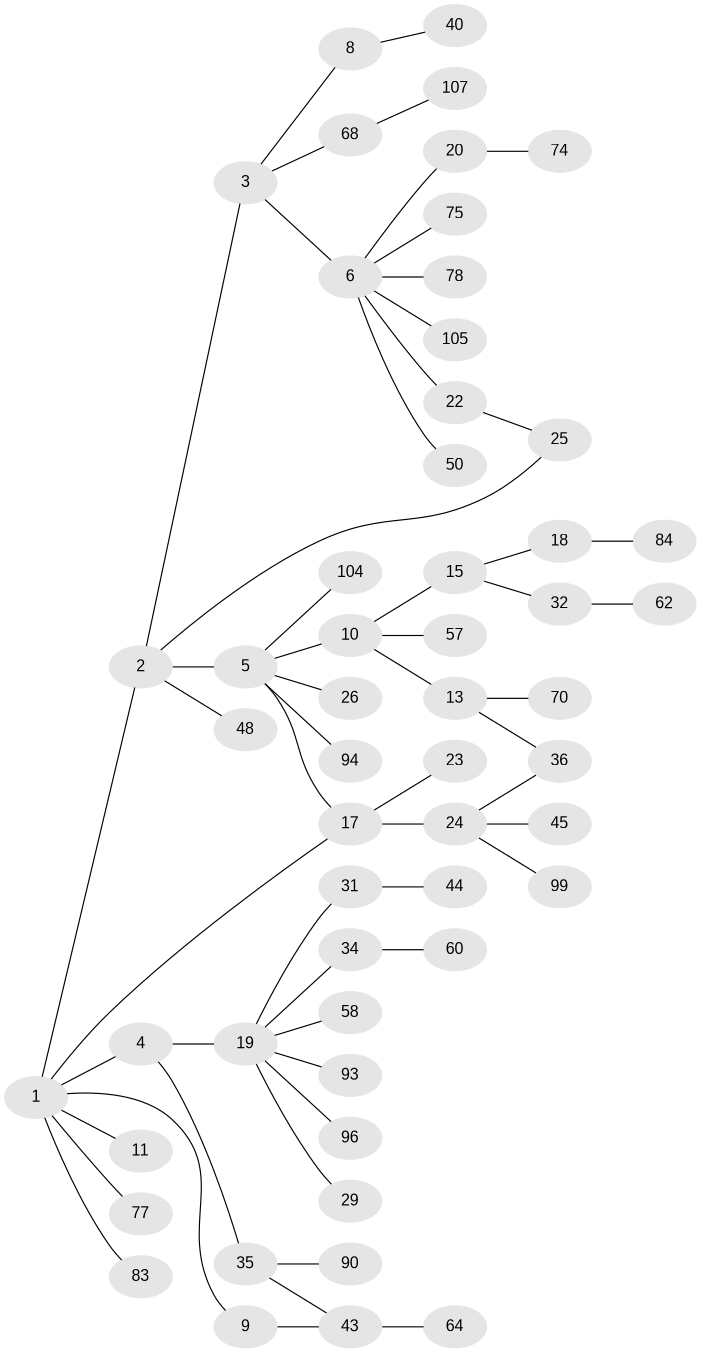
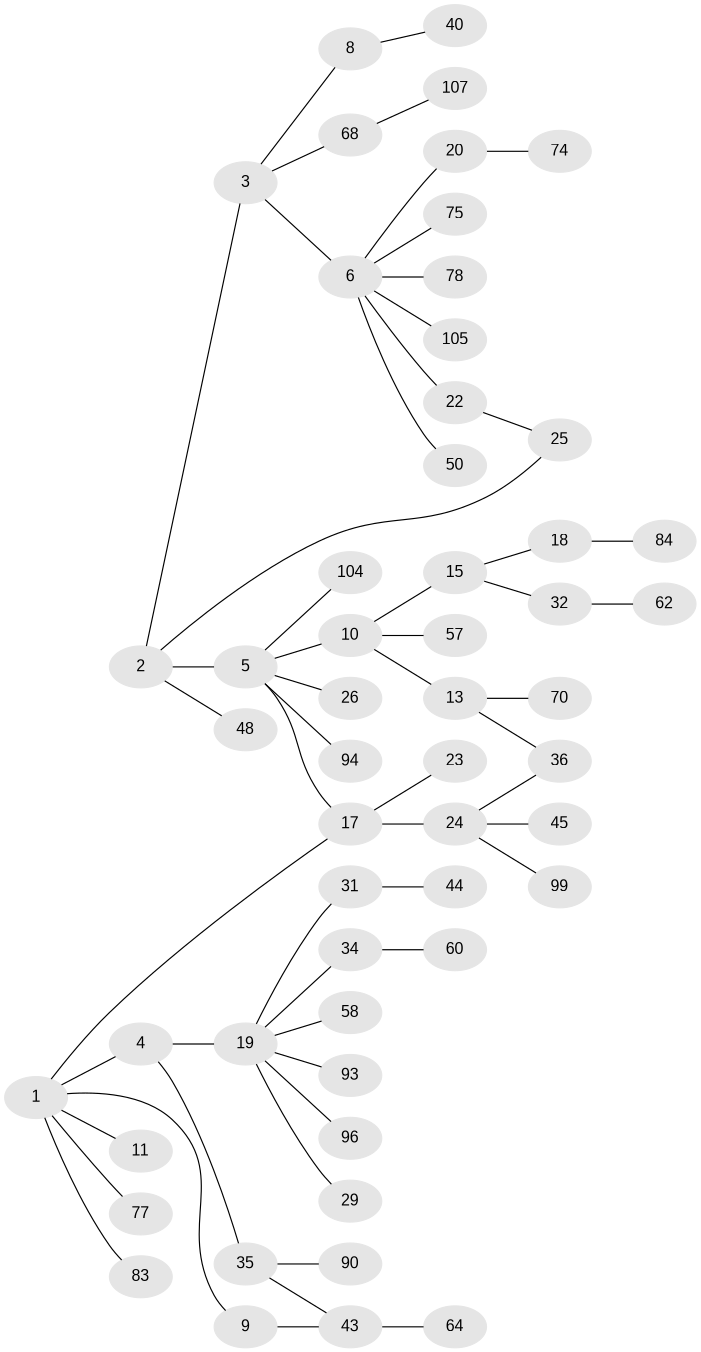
(88, 882) -> none
